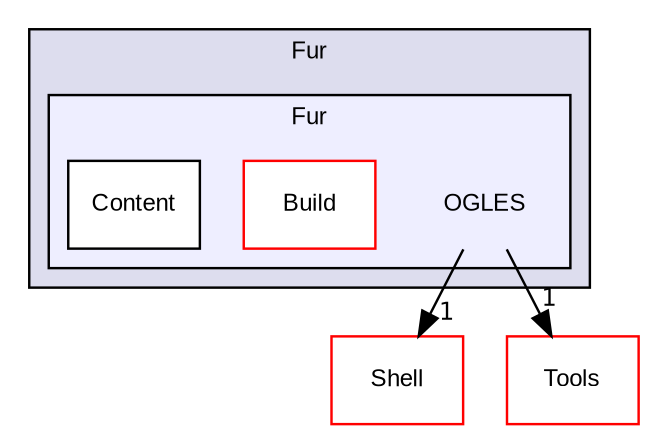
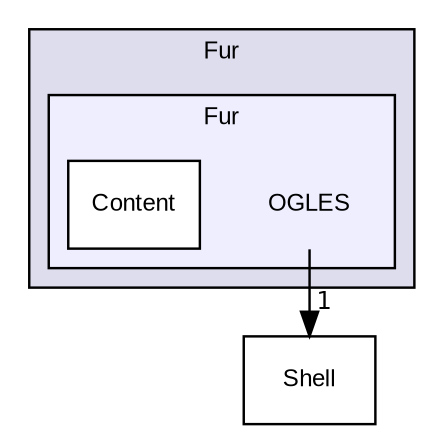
(310, 205) -> none
(397, 380) -> (310, 380)
(573, 380) -> none
